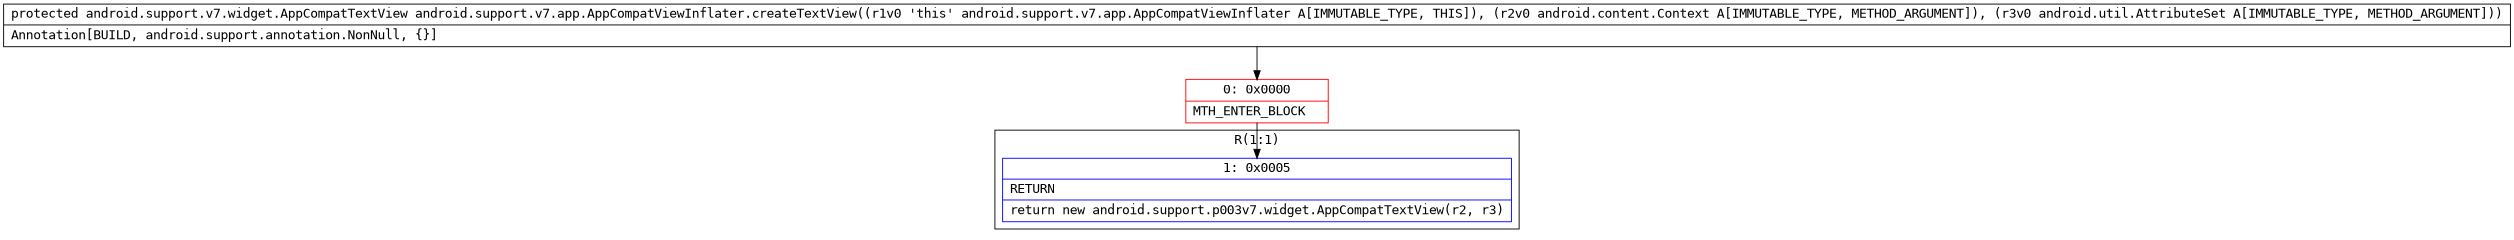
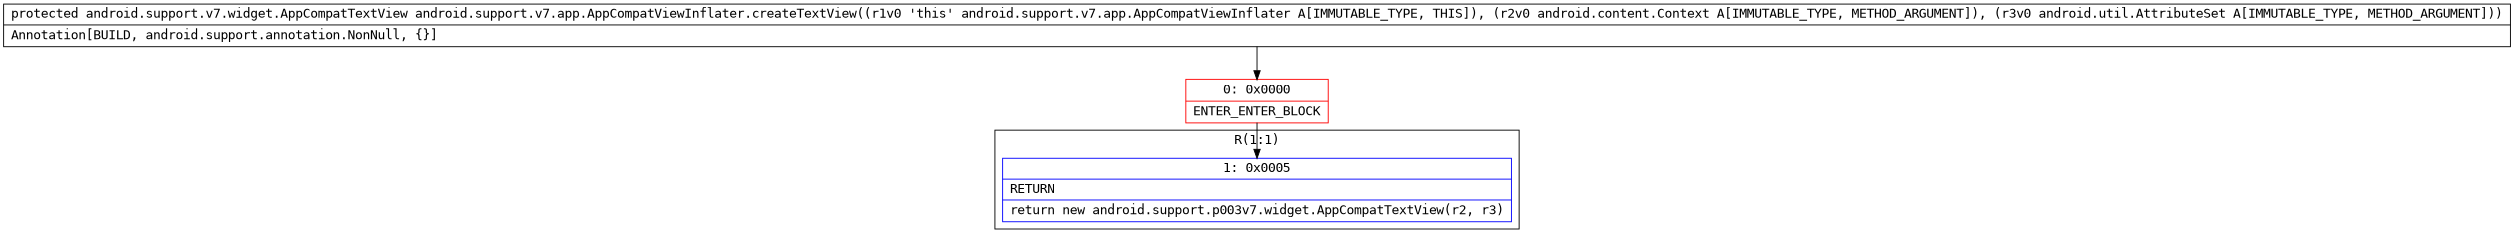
(1249, 112) -> (1257, 112)
